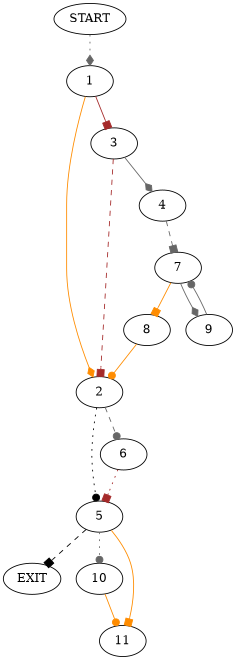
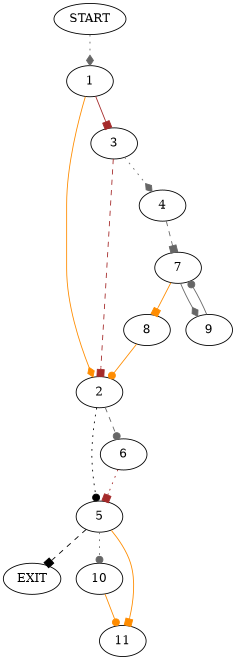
(135, 170) -> (135, 170)
